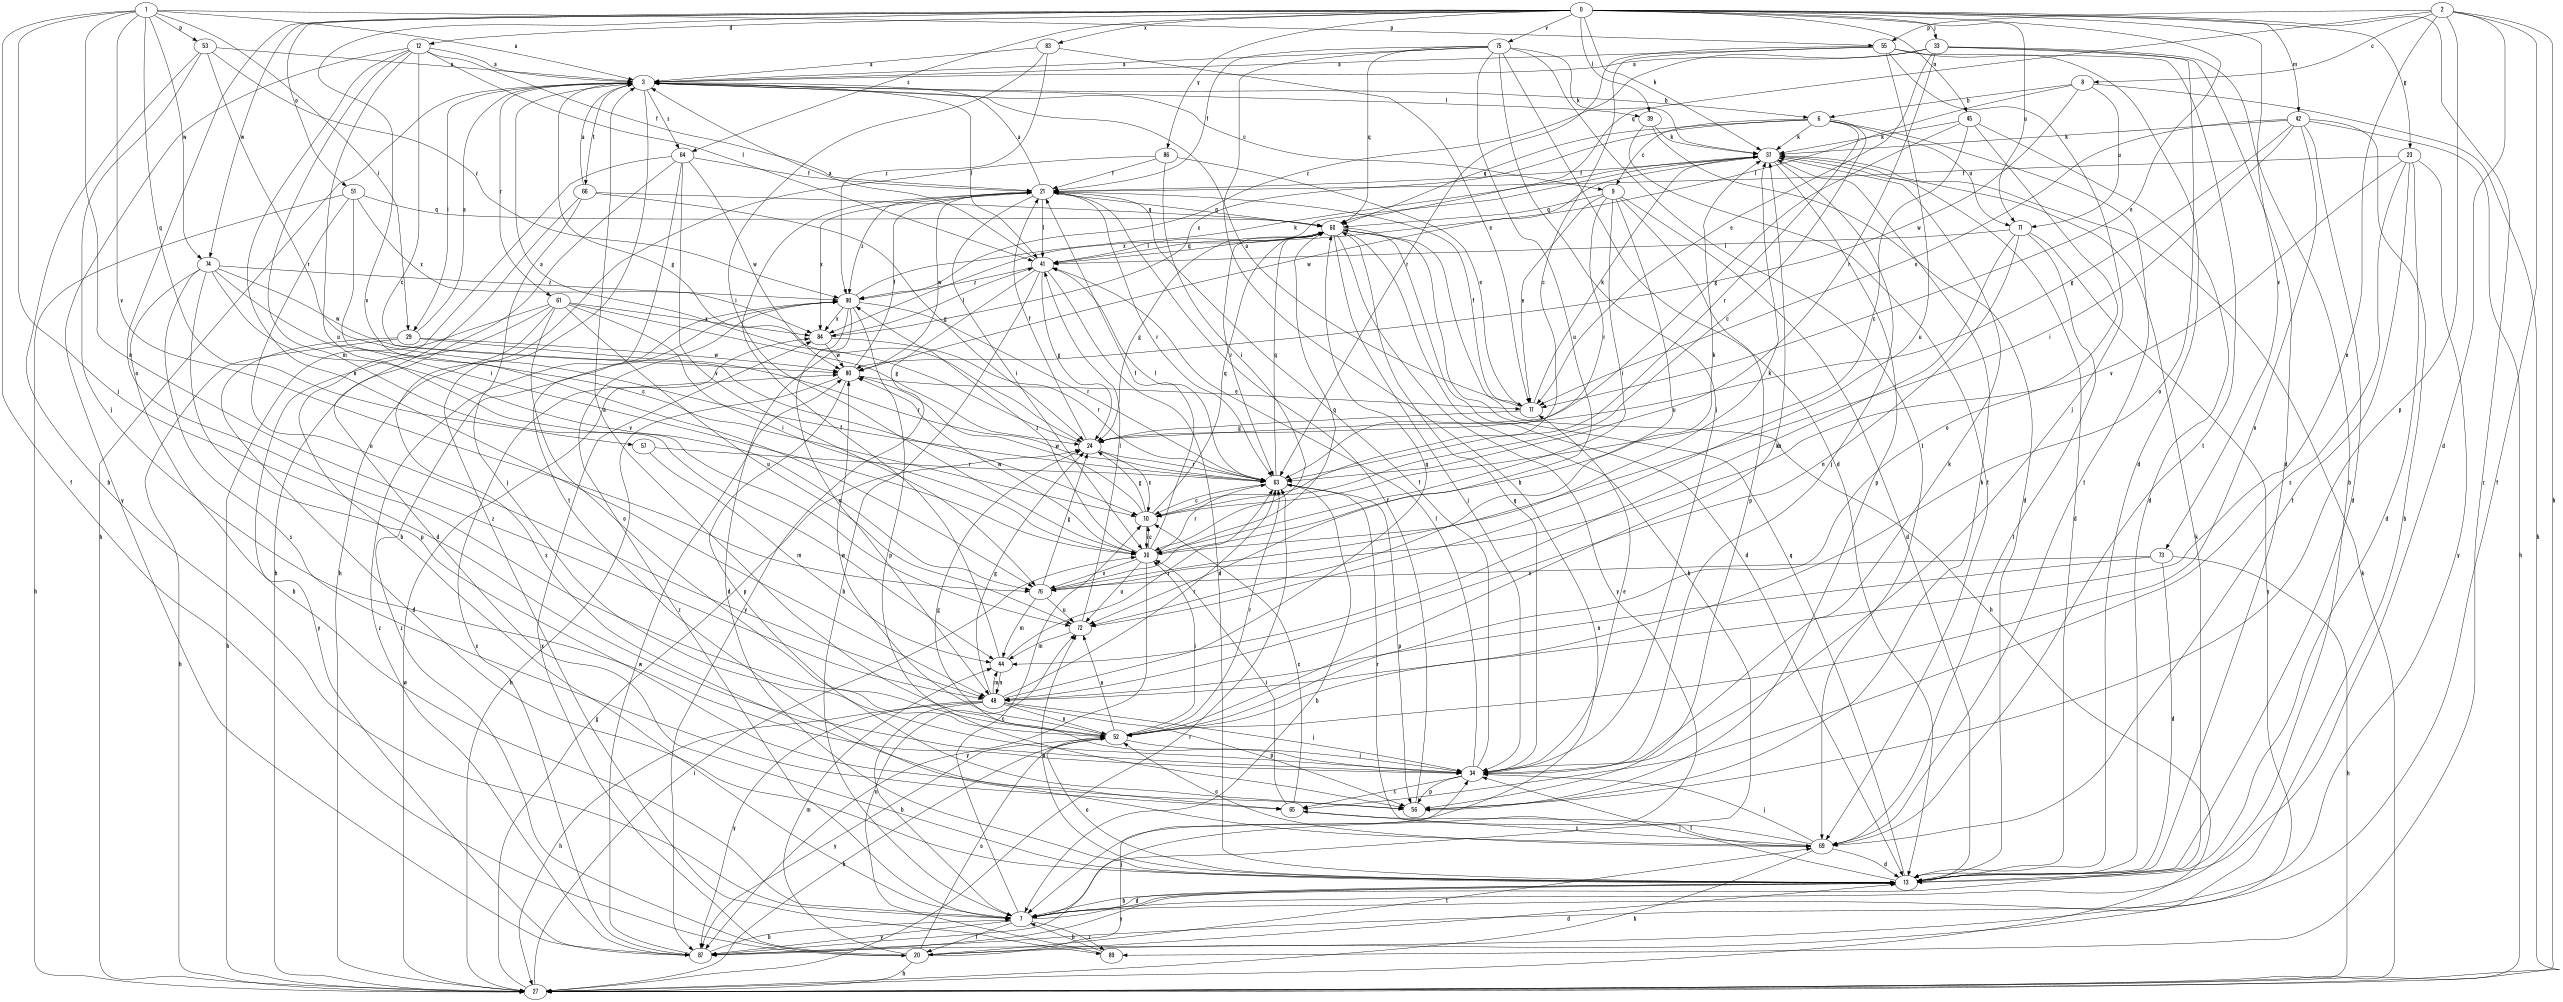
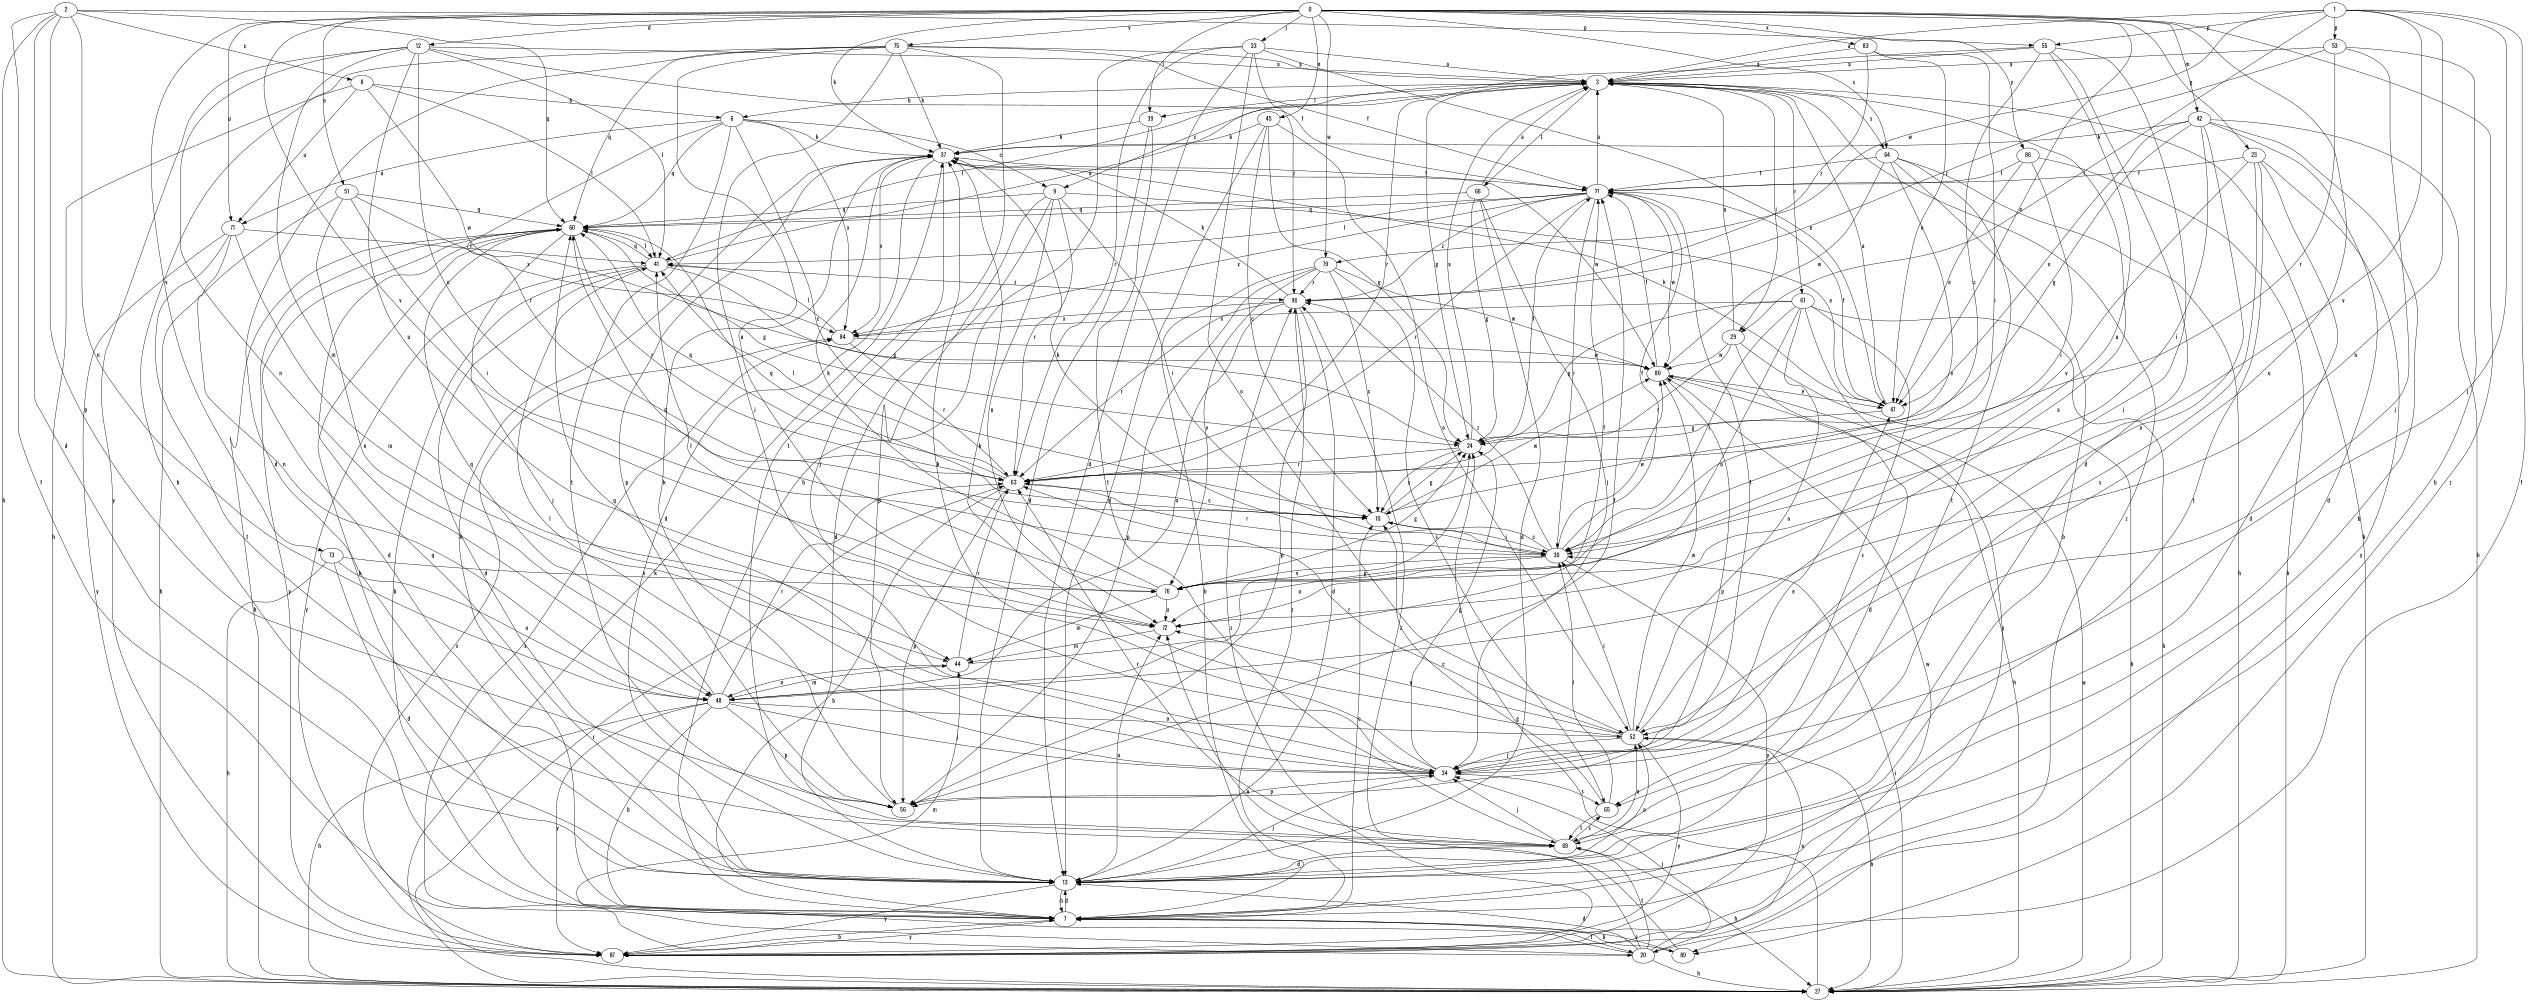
(209, 265) -> (1326, 265)
(2231, 391) -> none
(1531, 410) -> (1893, 410)
(644, 446) -> none
